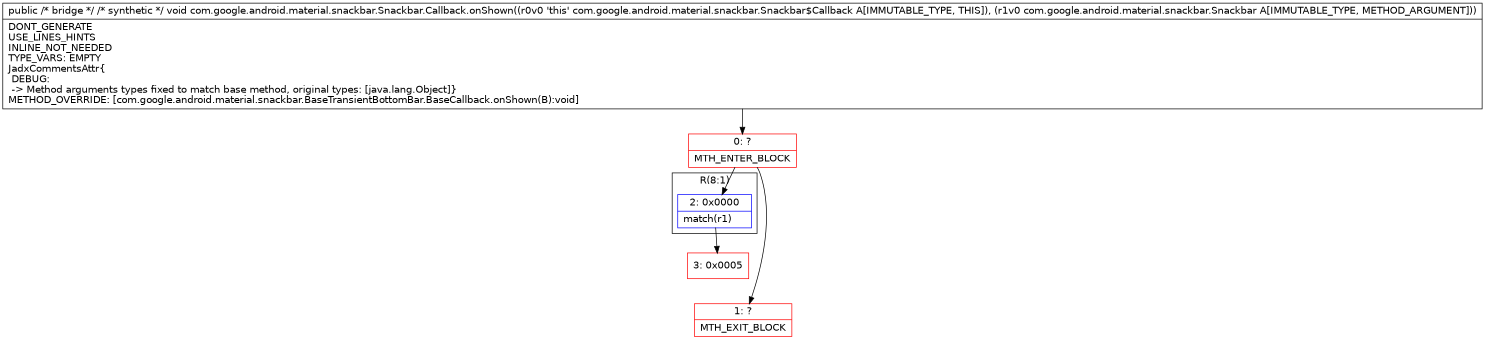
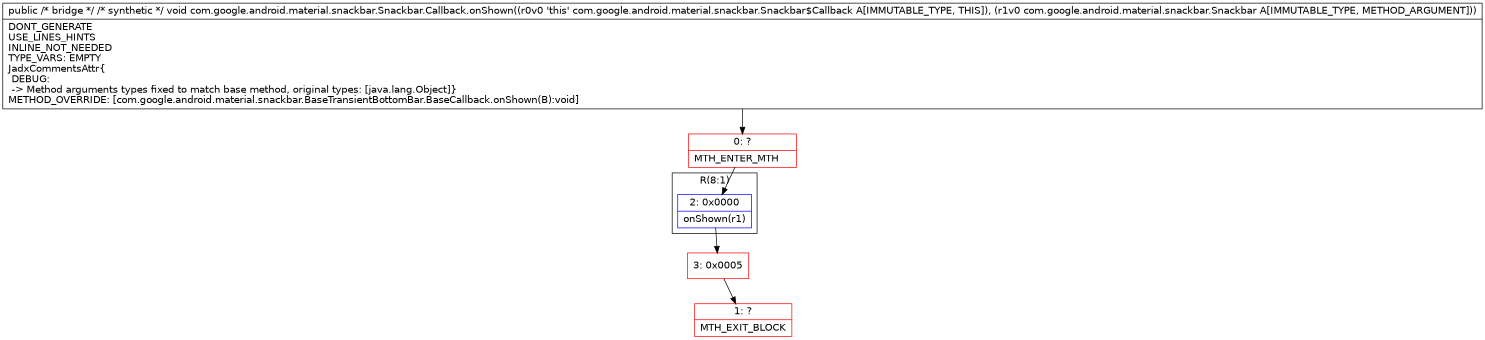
(742, 159) -> (737, 159)
(708, 219) -> (715, 219)
(766, 232) -> (728, 288)
